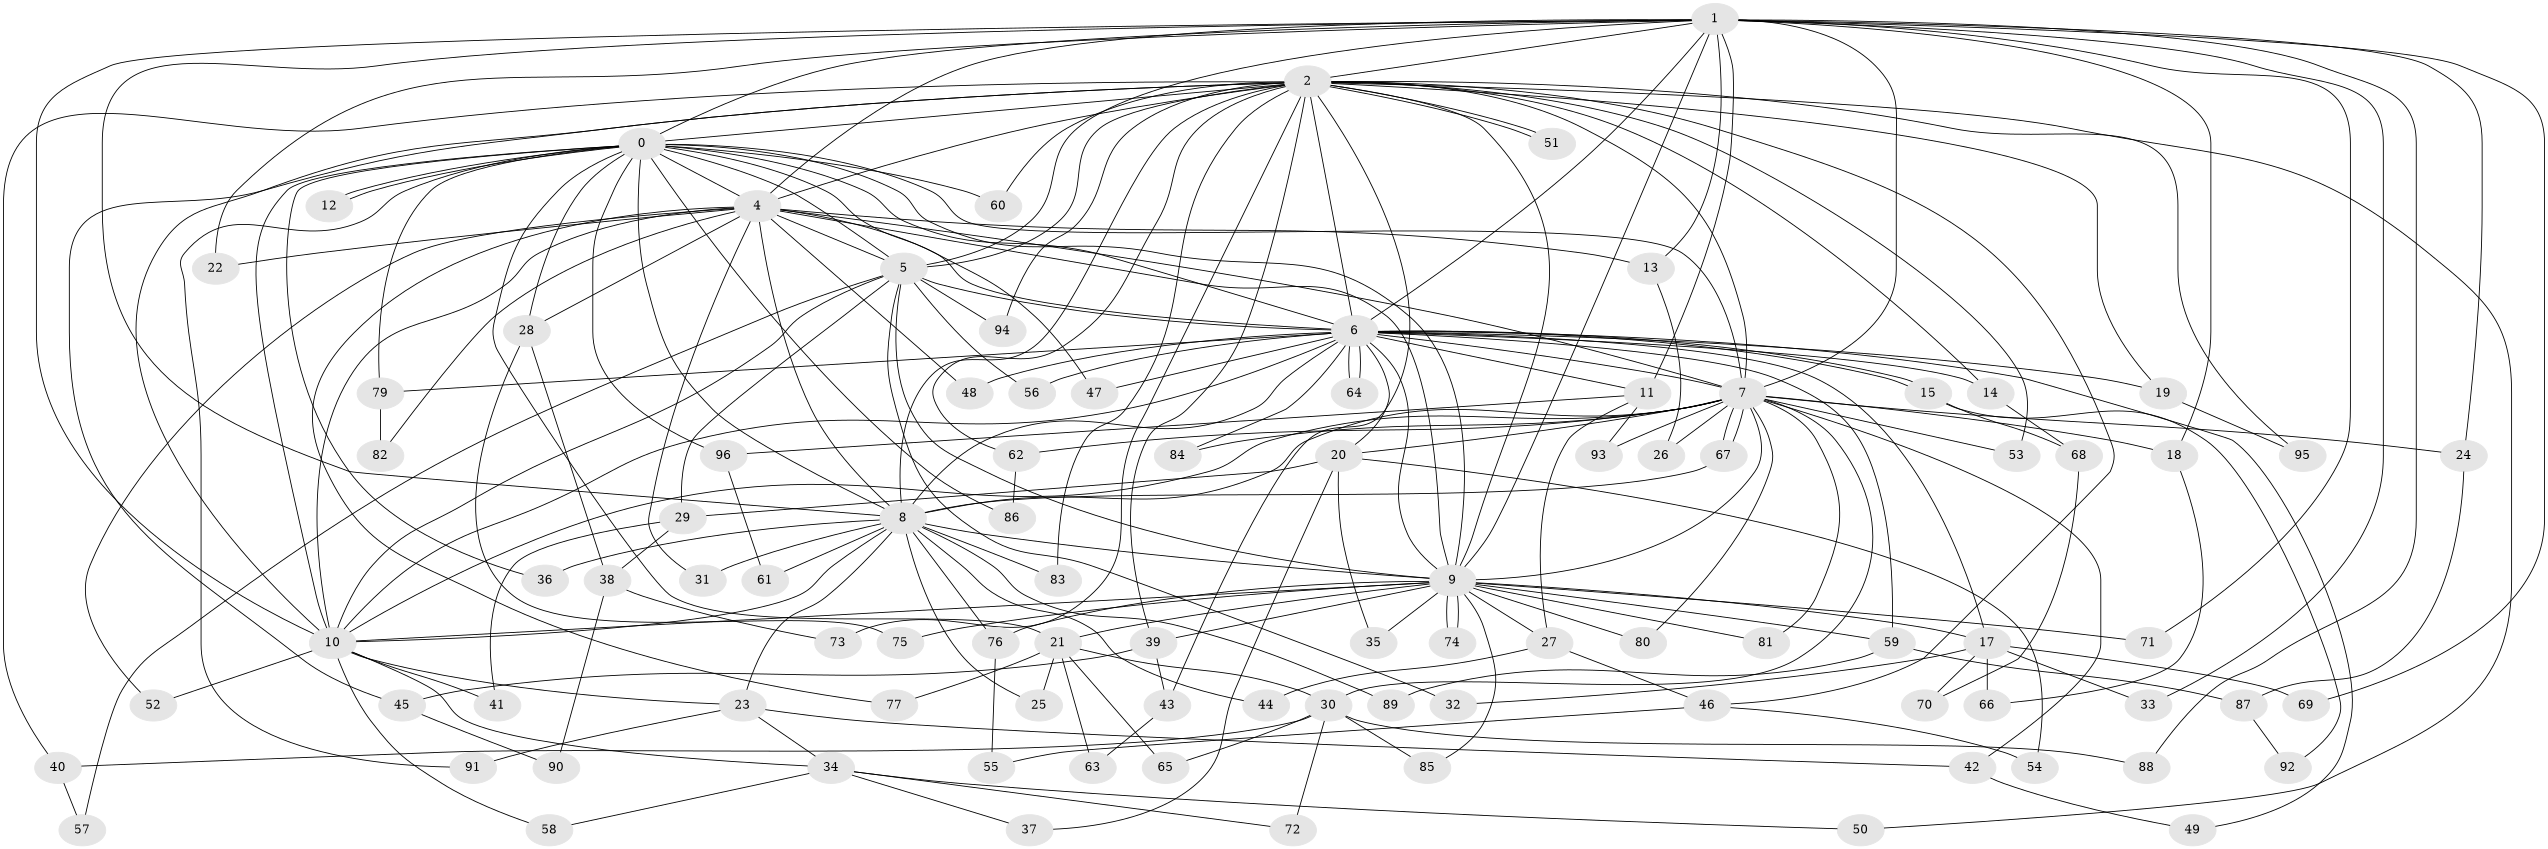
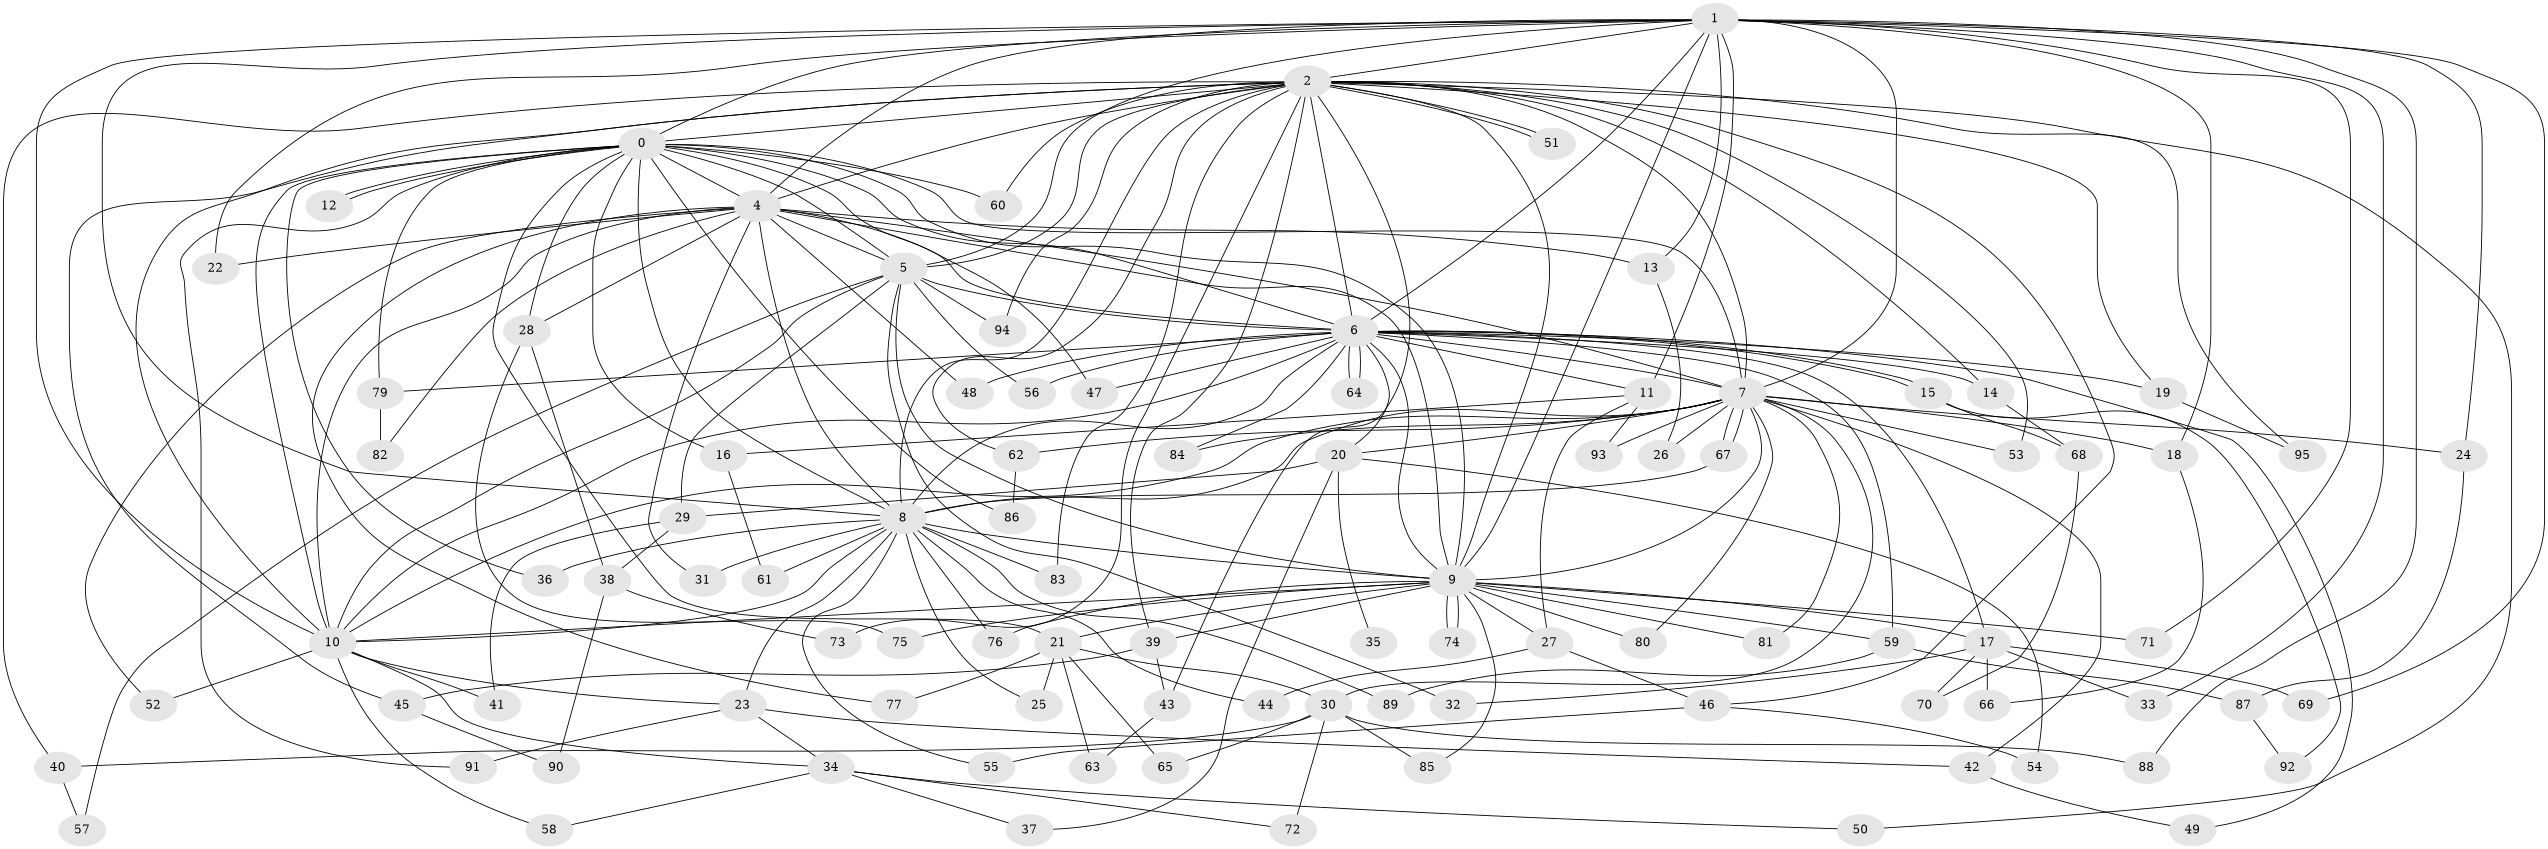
(724, 456) -> (724, 456)
(1413, 612) -> none
(994, 705) -> (810, 665)
